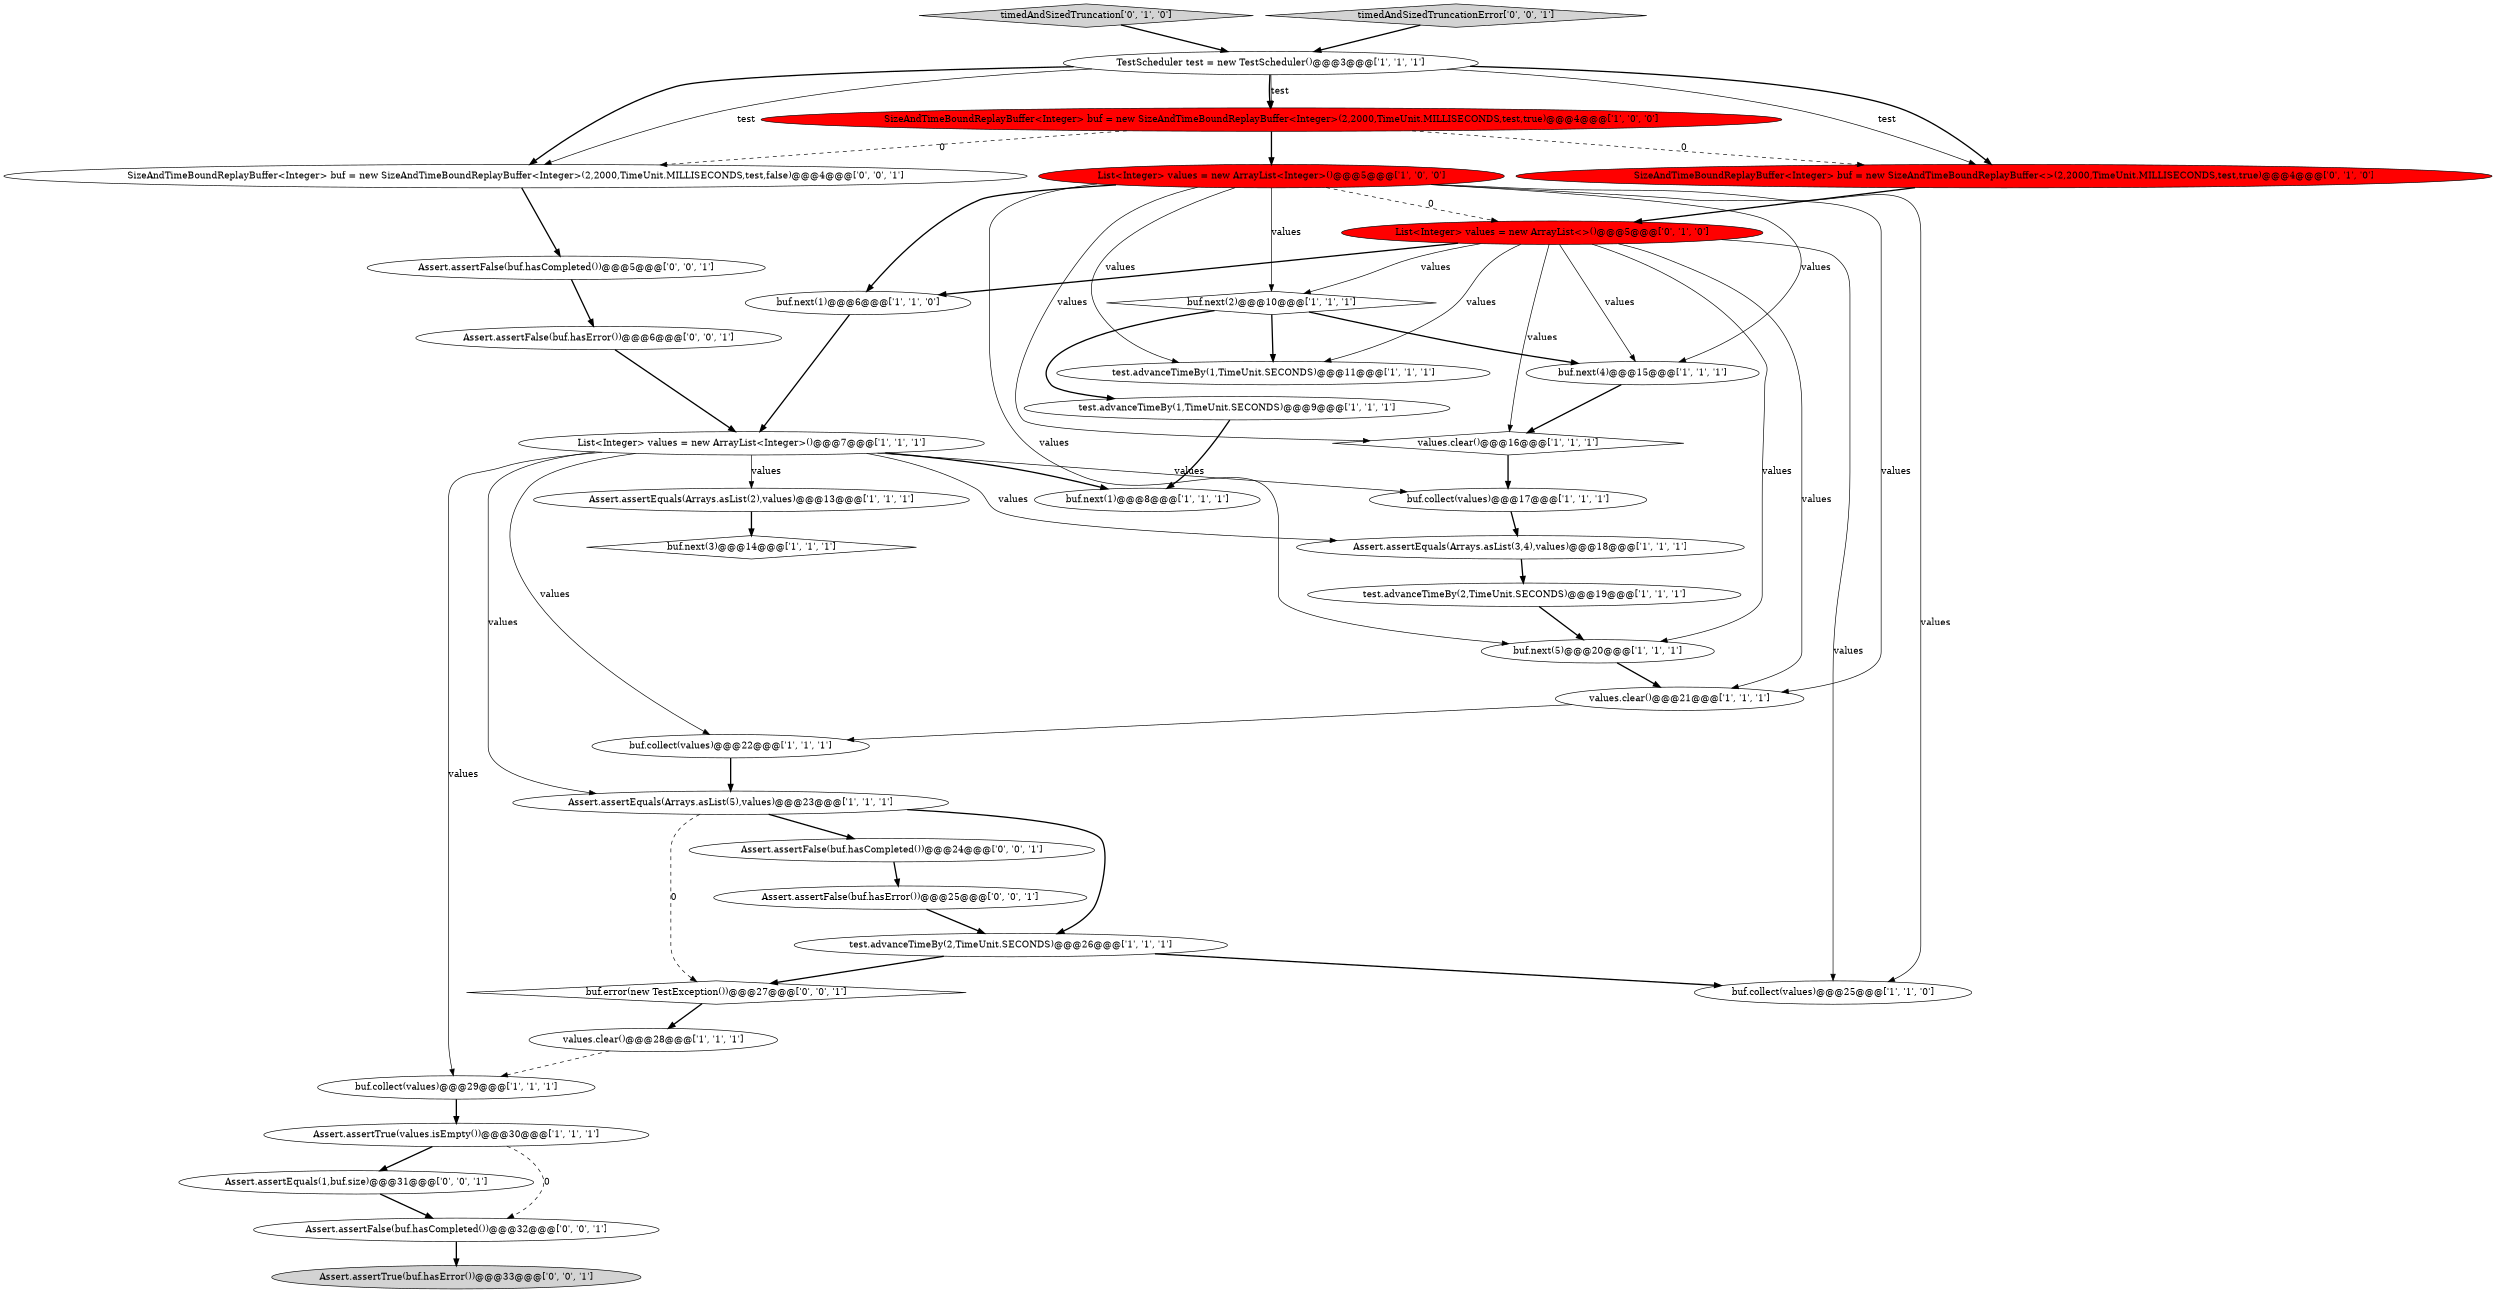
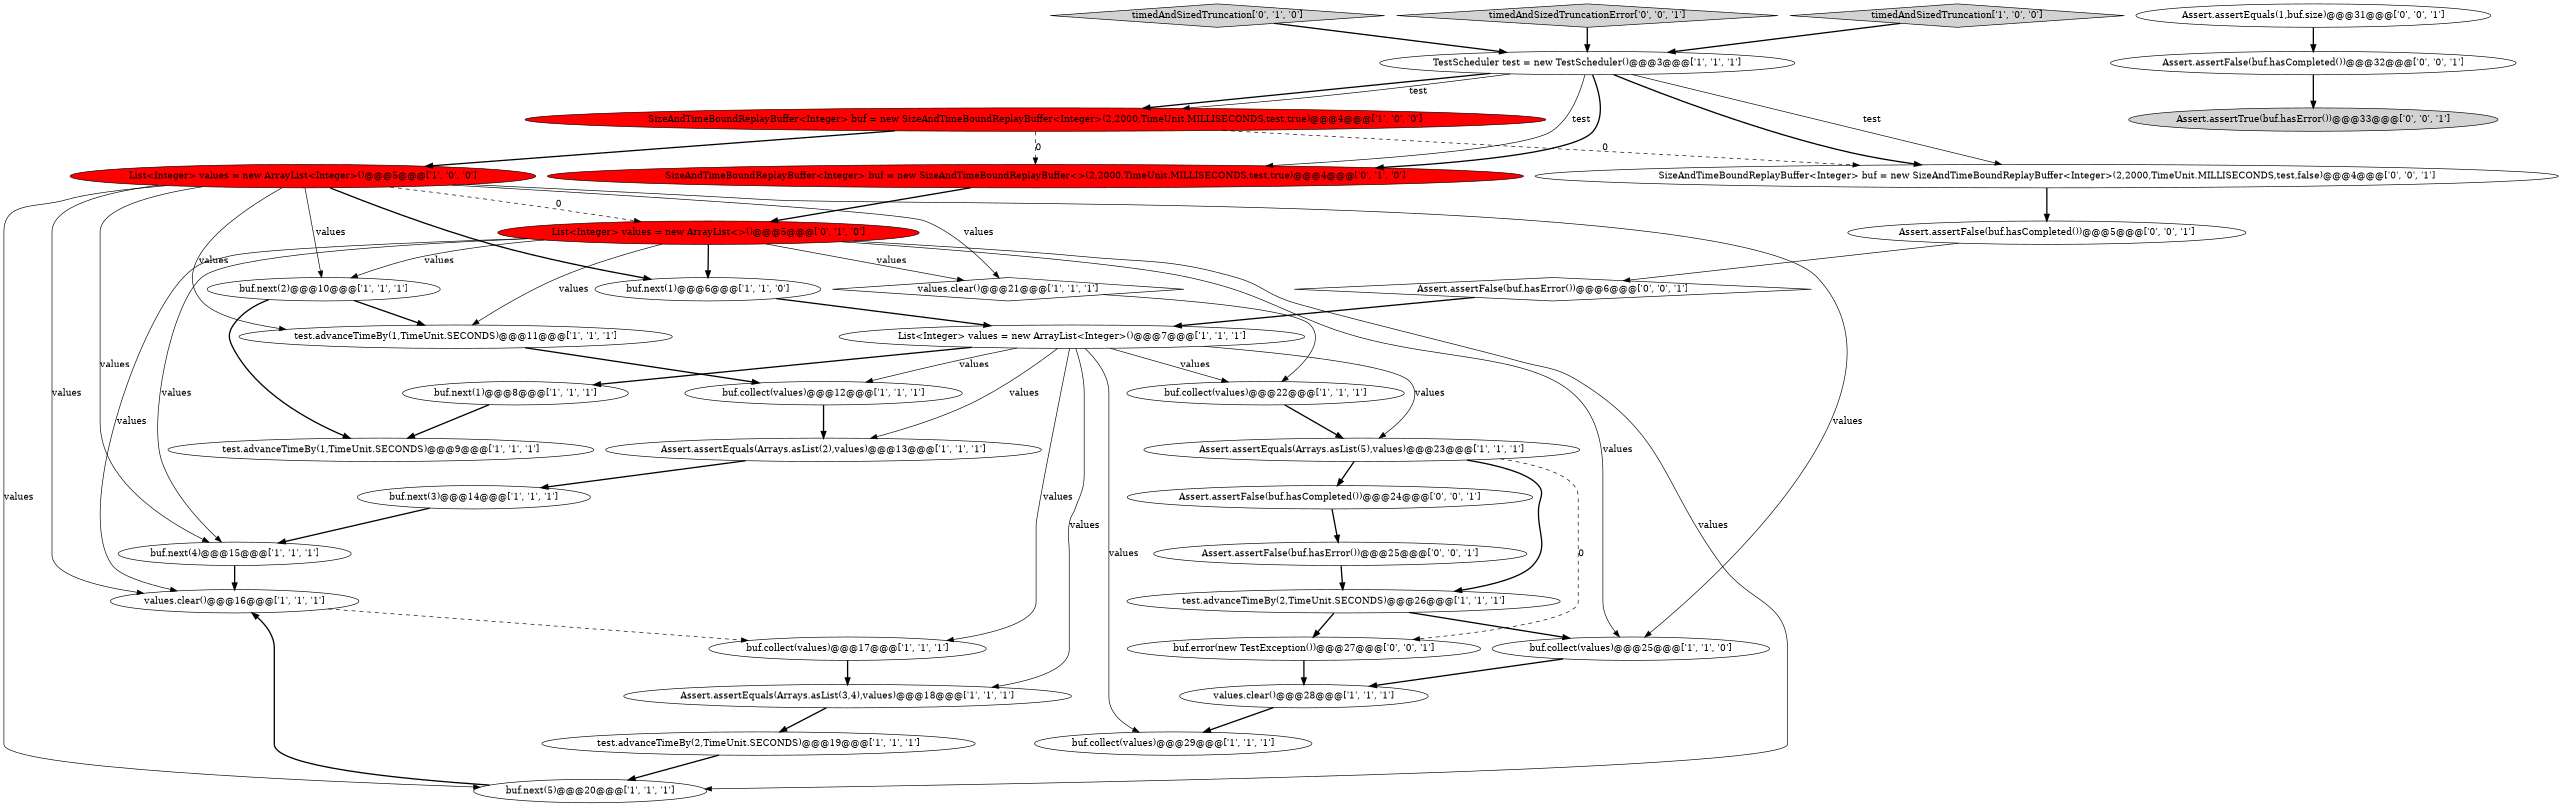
none -> (1957, 16)
(581, 300) -> (1794, 262)
(1271, 303) -> (324, 289)
(599, 338) -> (1553, 289)
(1440, 339) -> (357, 525)
none -> (824, 393)
(1508, 443) -> (235, 601)
(1204, 455) -> (452, 420)
(1508, 468) -> (535, 624)
(751, 547) -> (474, 497)
none -> (1470, 672)
(1636, 673) -> (313, 764)
(1680, 699) -> (1008, 289)
(716, 993) -> (1304, 649)
(558, 1063) -> (1242, 719)
(456, 1135) -> none
